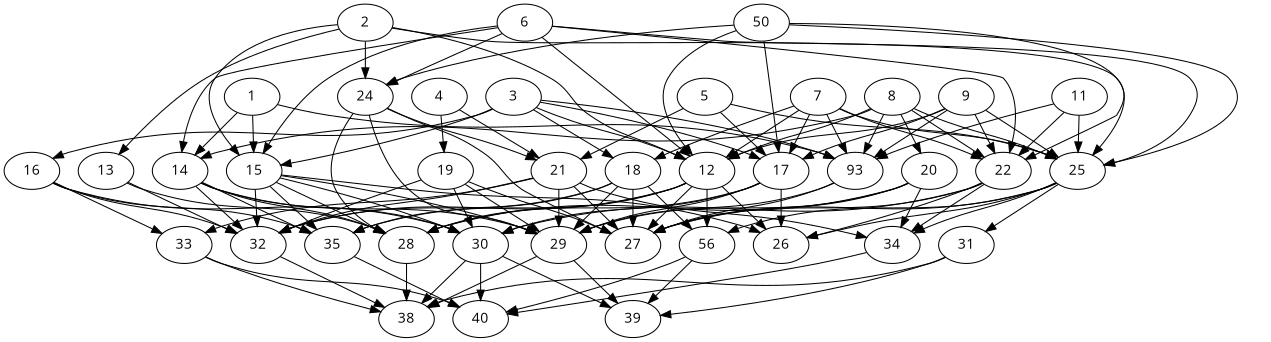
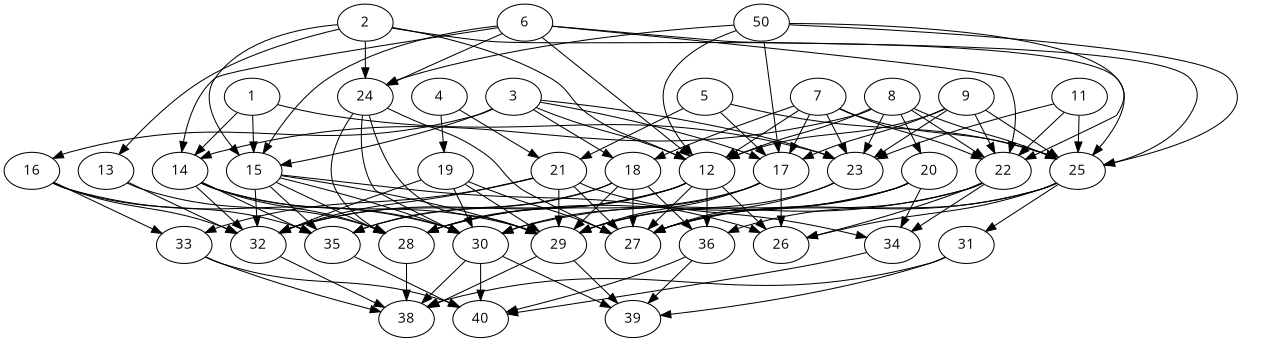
(471, 137) -> (367, 175)
(855, 171) -> (855, 171)
(956, 217) -> none
(707, 245) -> (707, 245)
